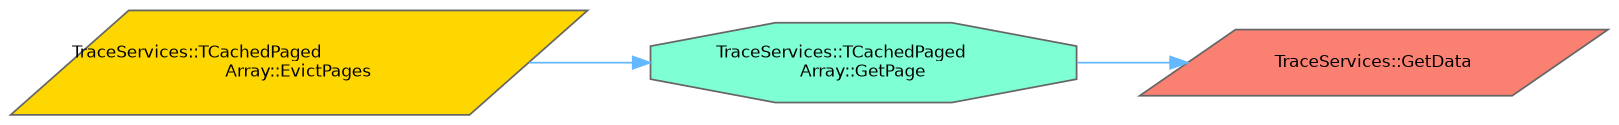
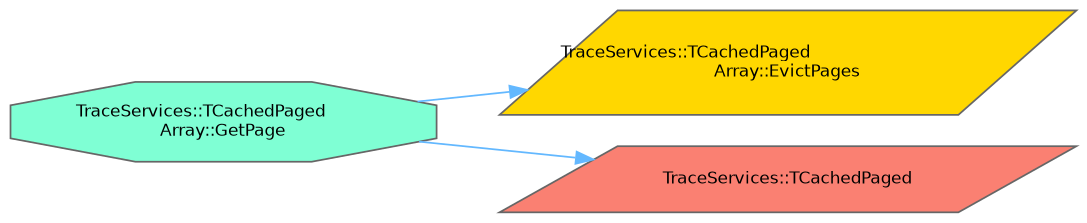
(581, 63) -> (464, 97)
(1374, 63) -> (788, 179)
